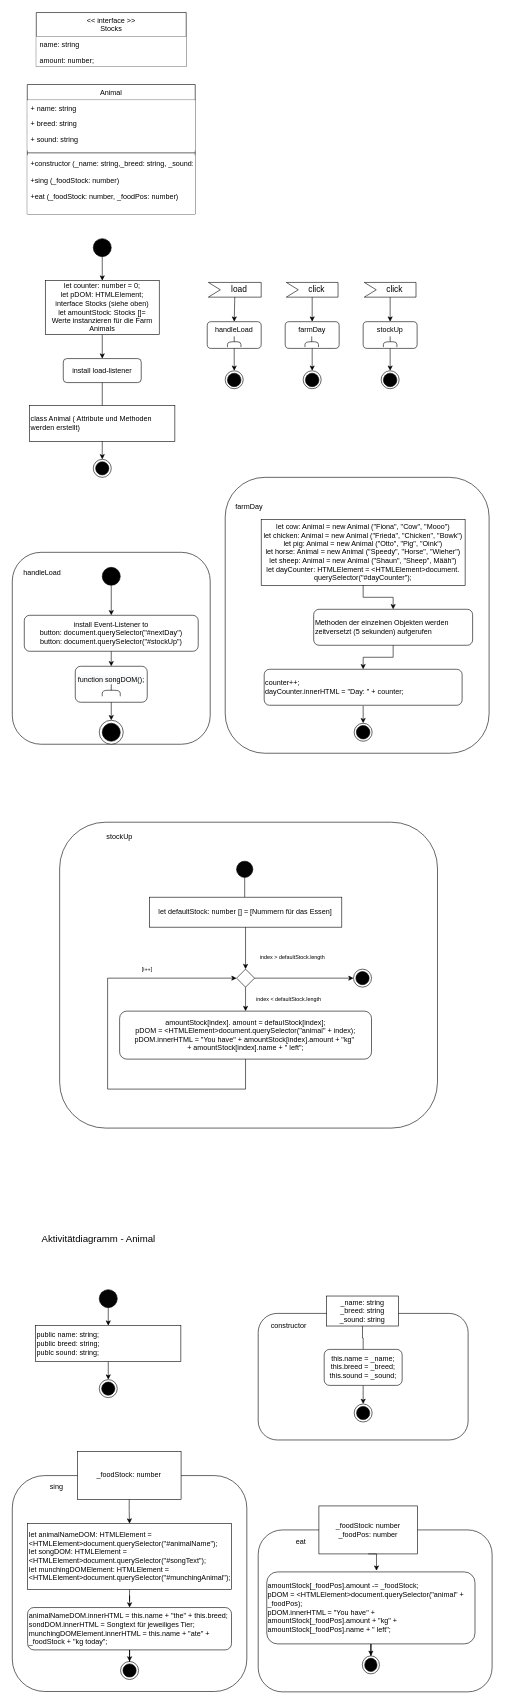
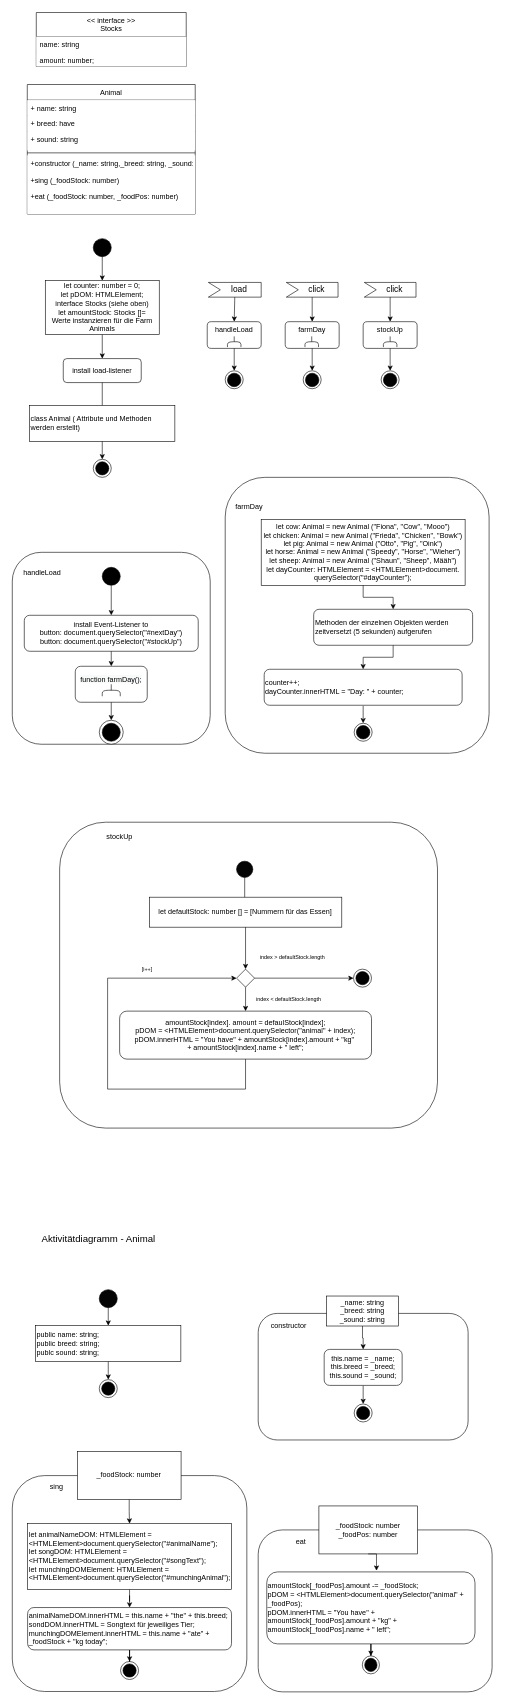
(57, 124) -> (54, 124)
(111, 692) -> (111, 692)
(363, 1346) -> (363, 1344)
